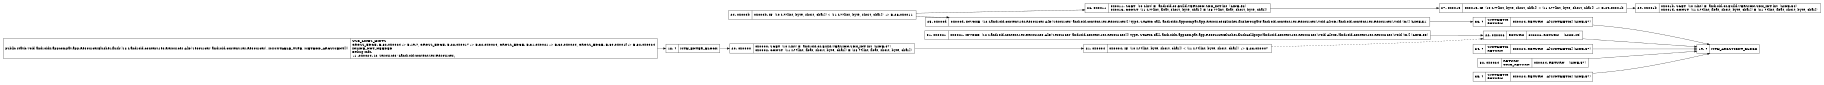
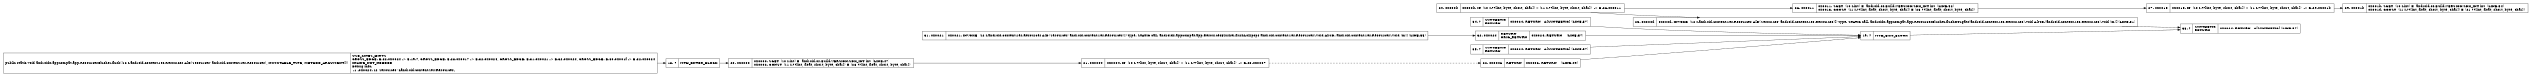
(1650, 32) -> (2044, 32)
(1456, 35) -> (1450, 36)
(1734, 49) -> (1892, 35)
